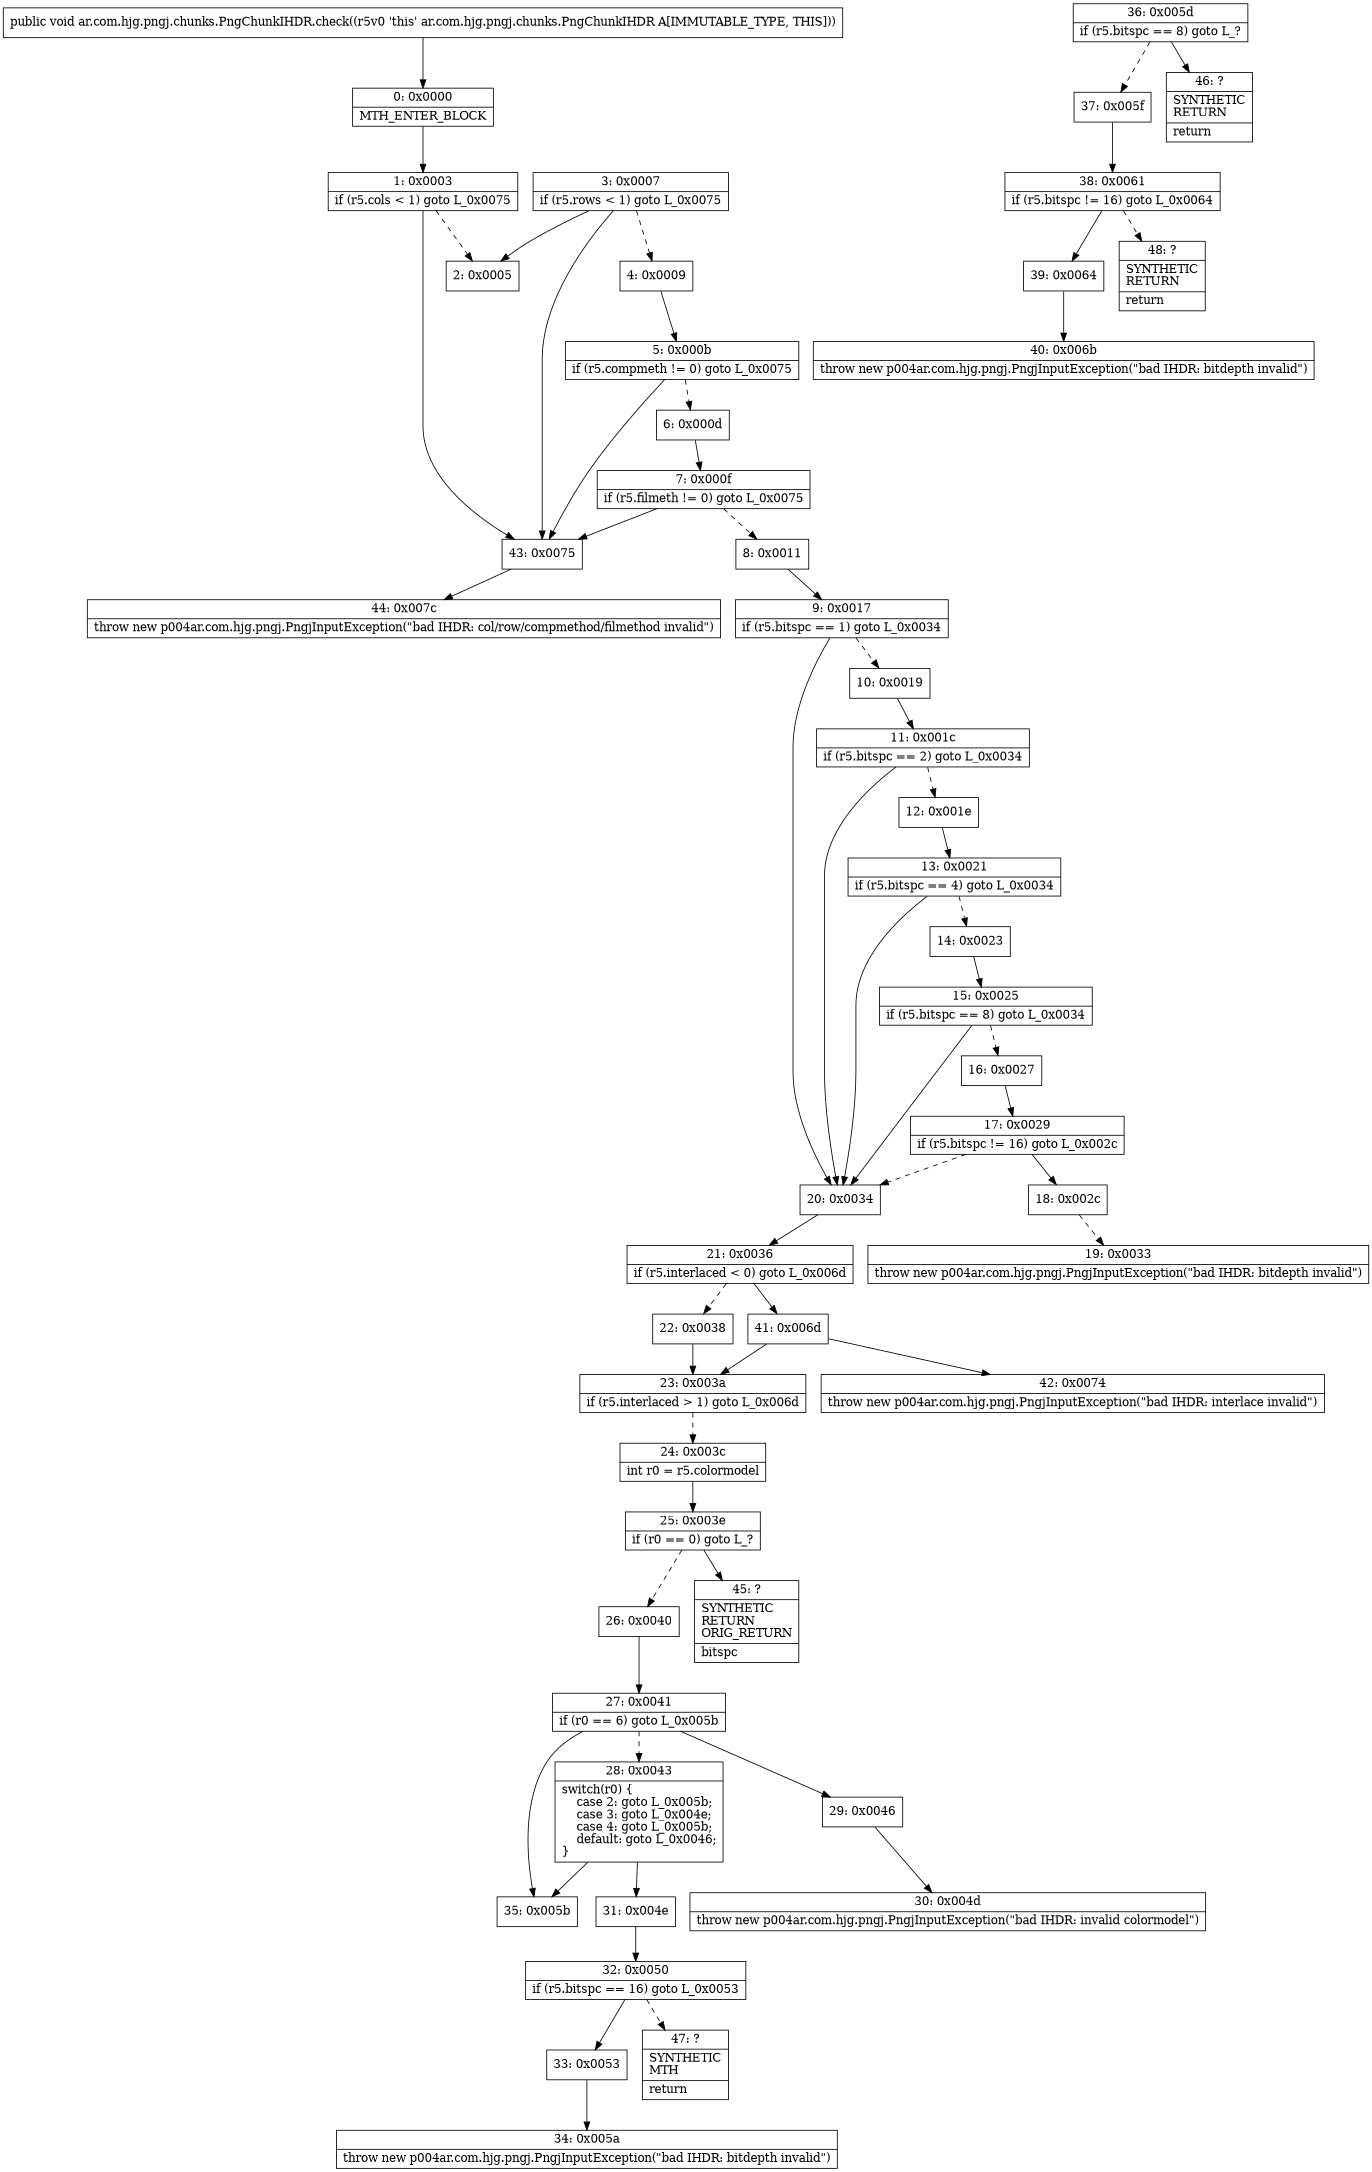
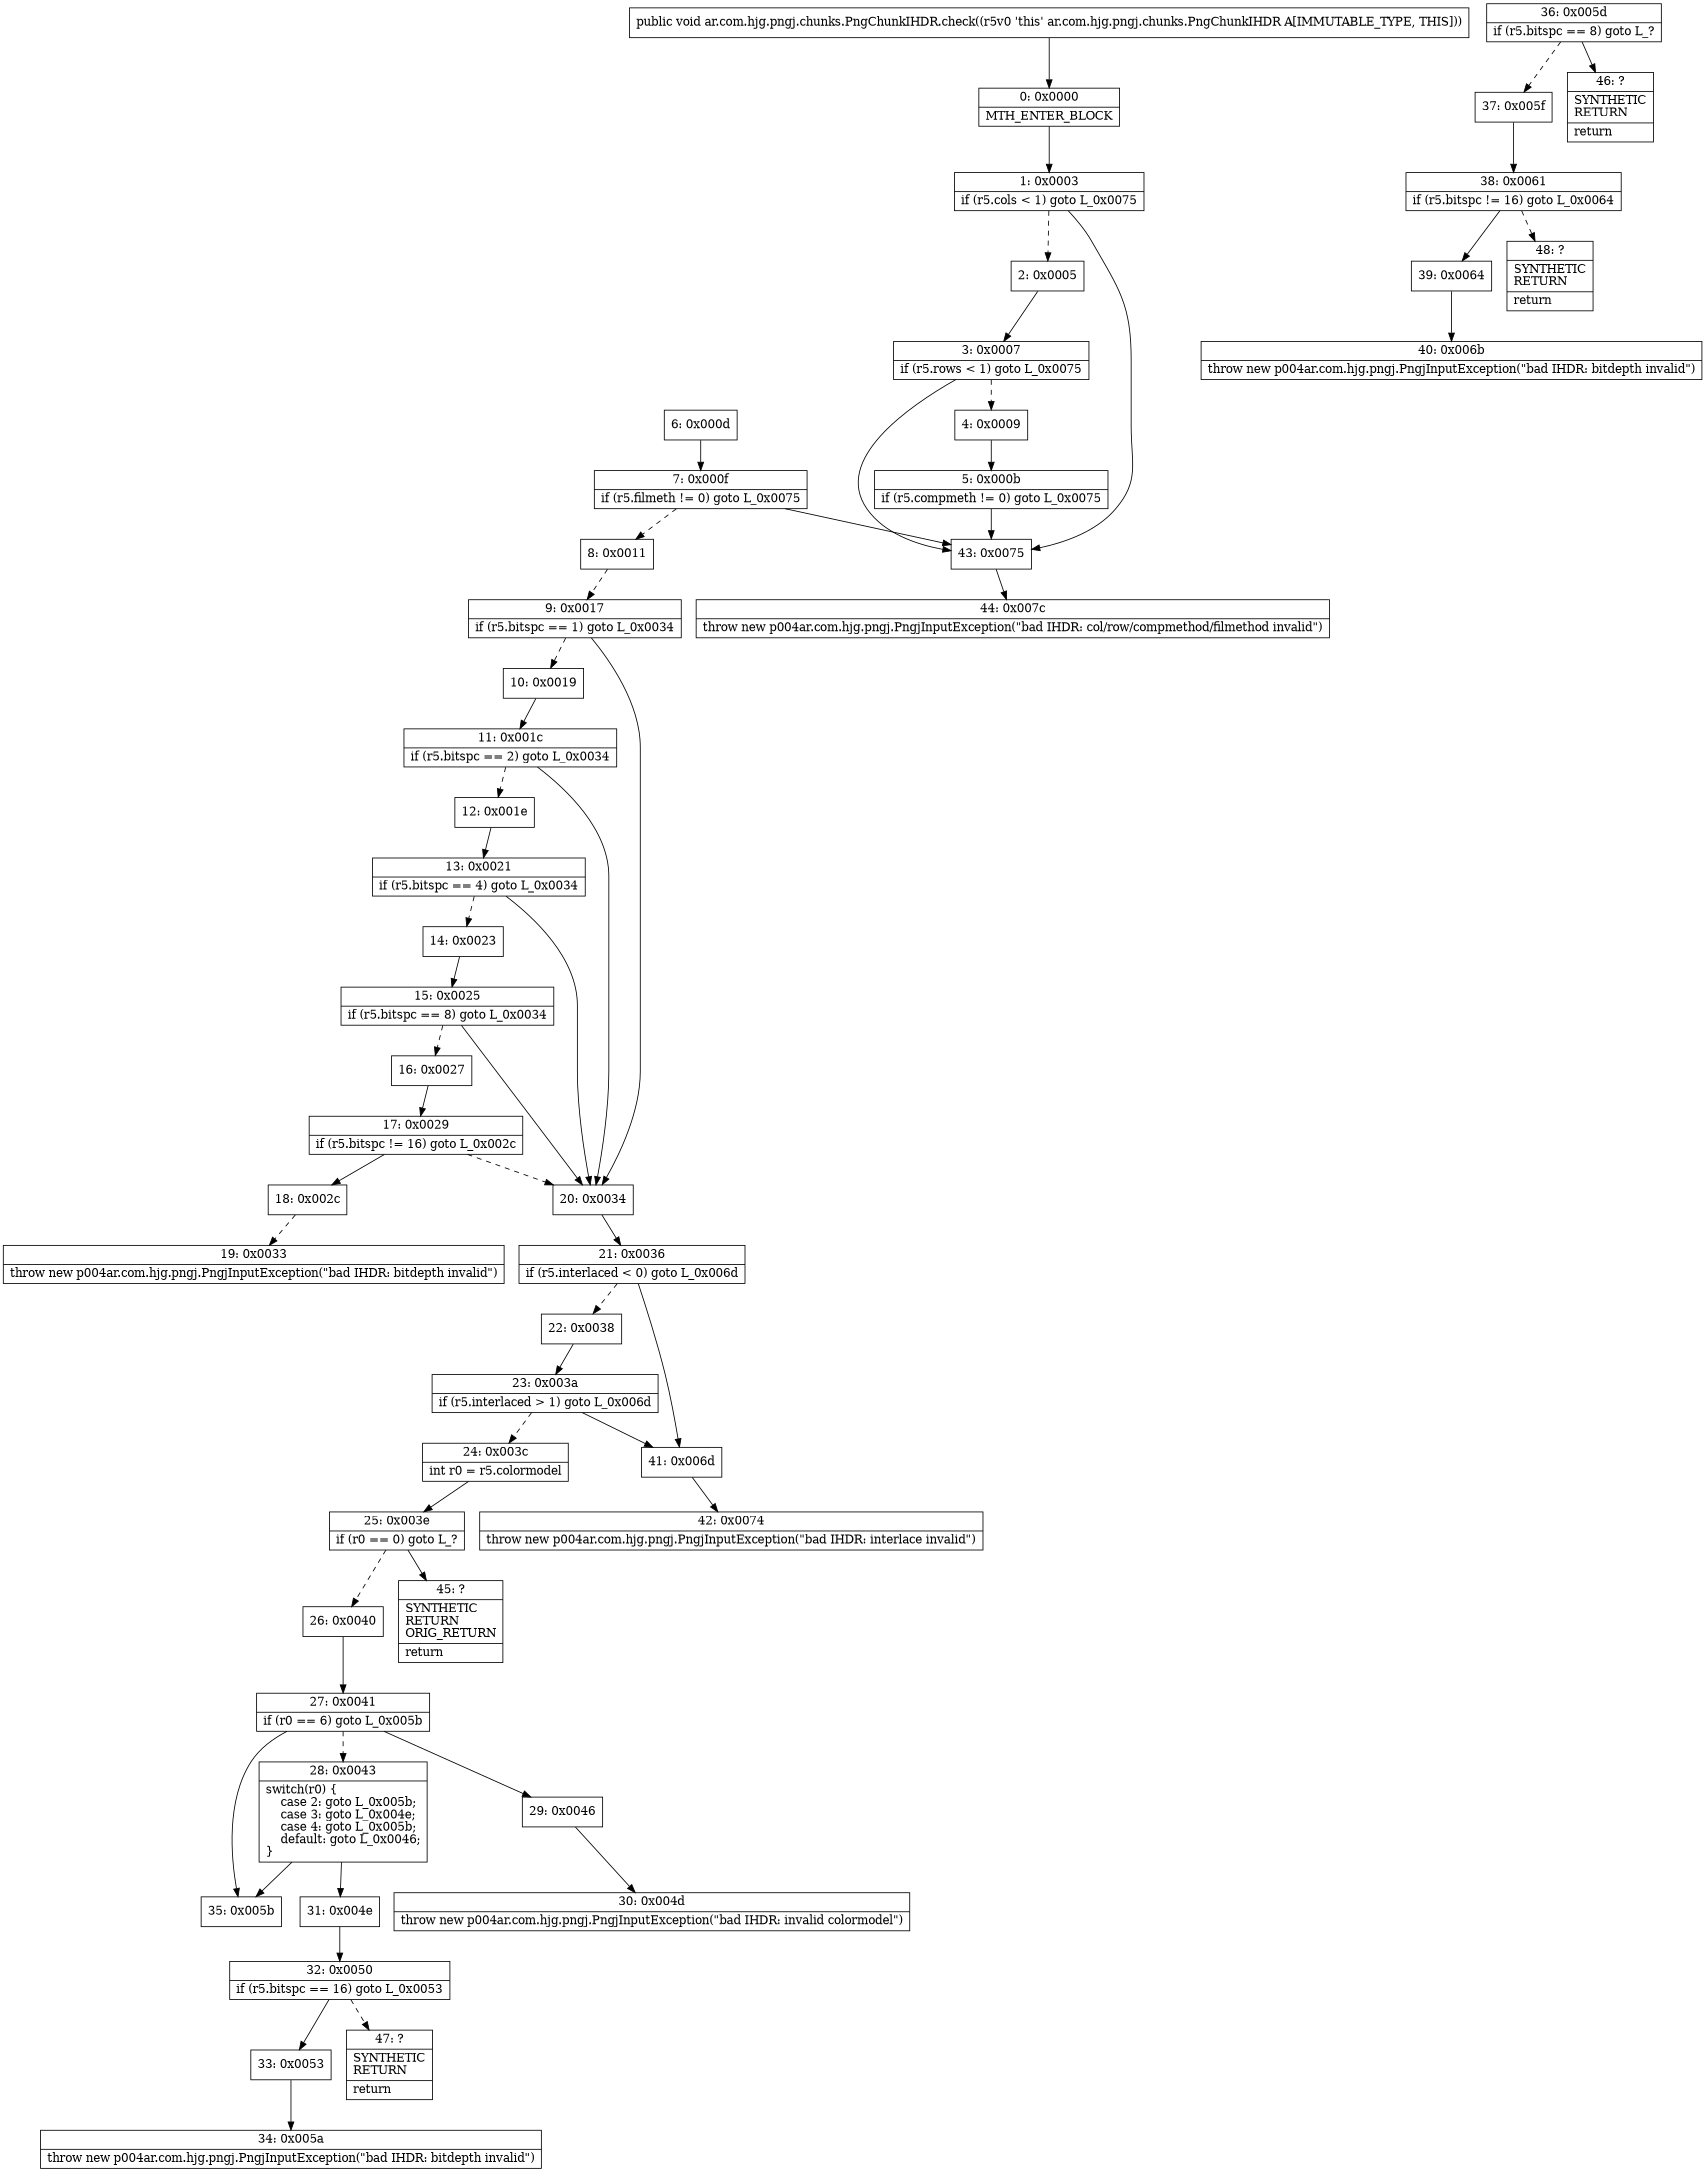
(547, 232) -> (1023, 313)
(687, 391) -> none
(802, 582) -> (600, 581)
(747, 1357) -> (614, 1428)
(719, 1653) -> (424, 1653)
(664, 2071) -> (380, 2071)
